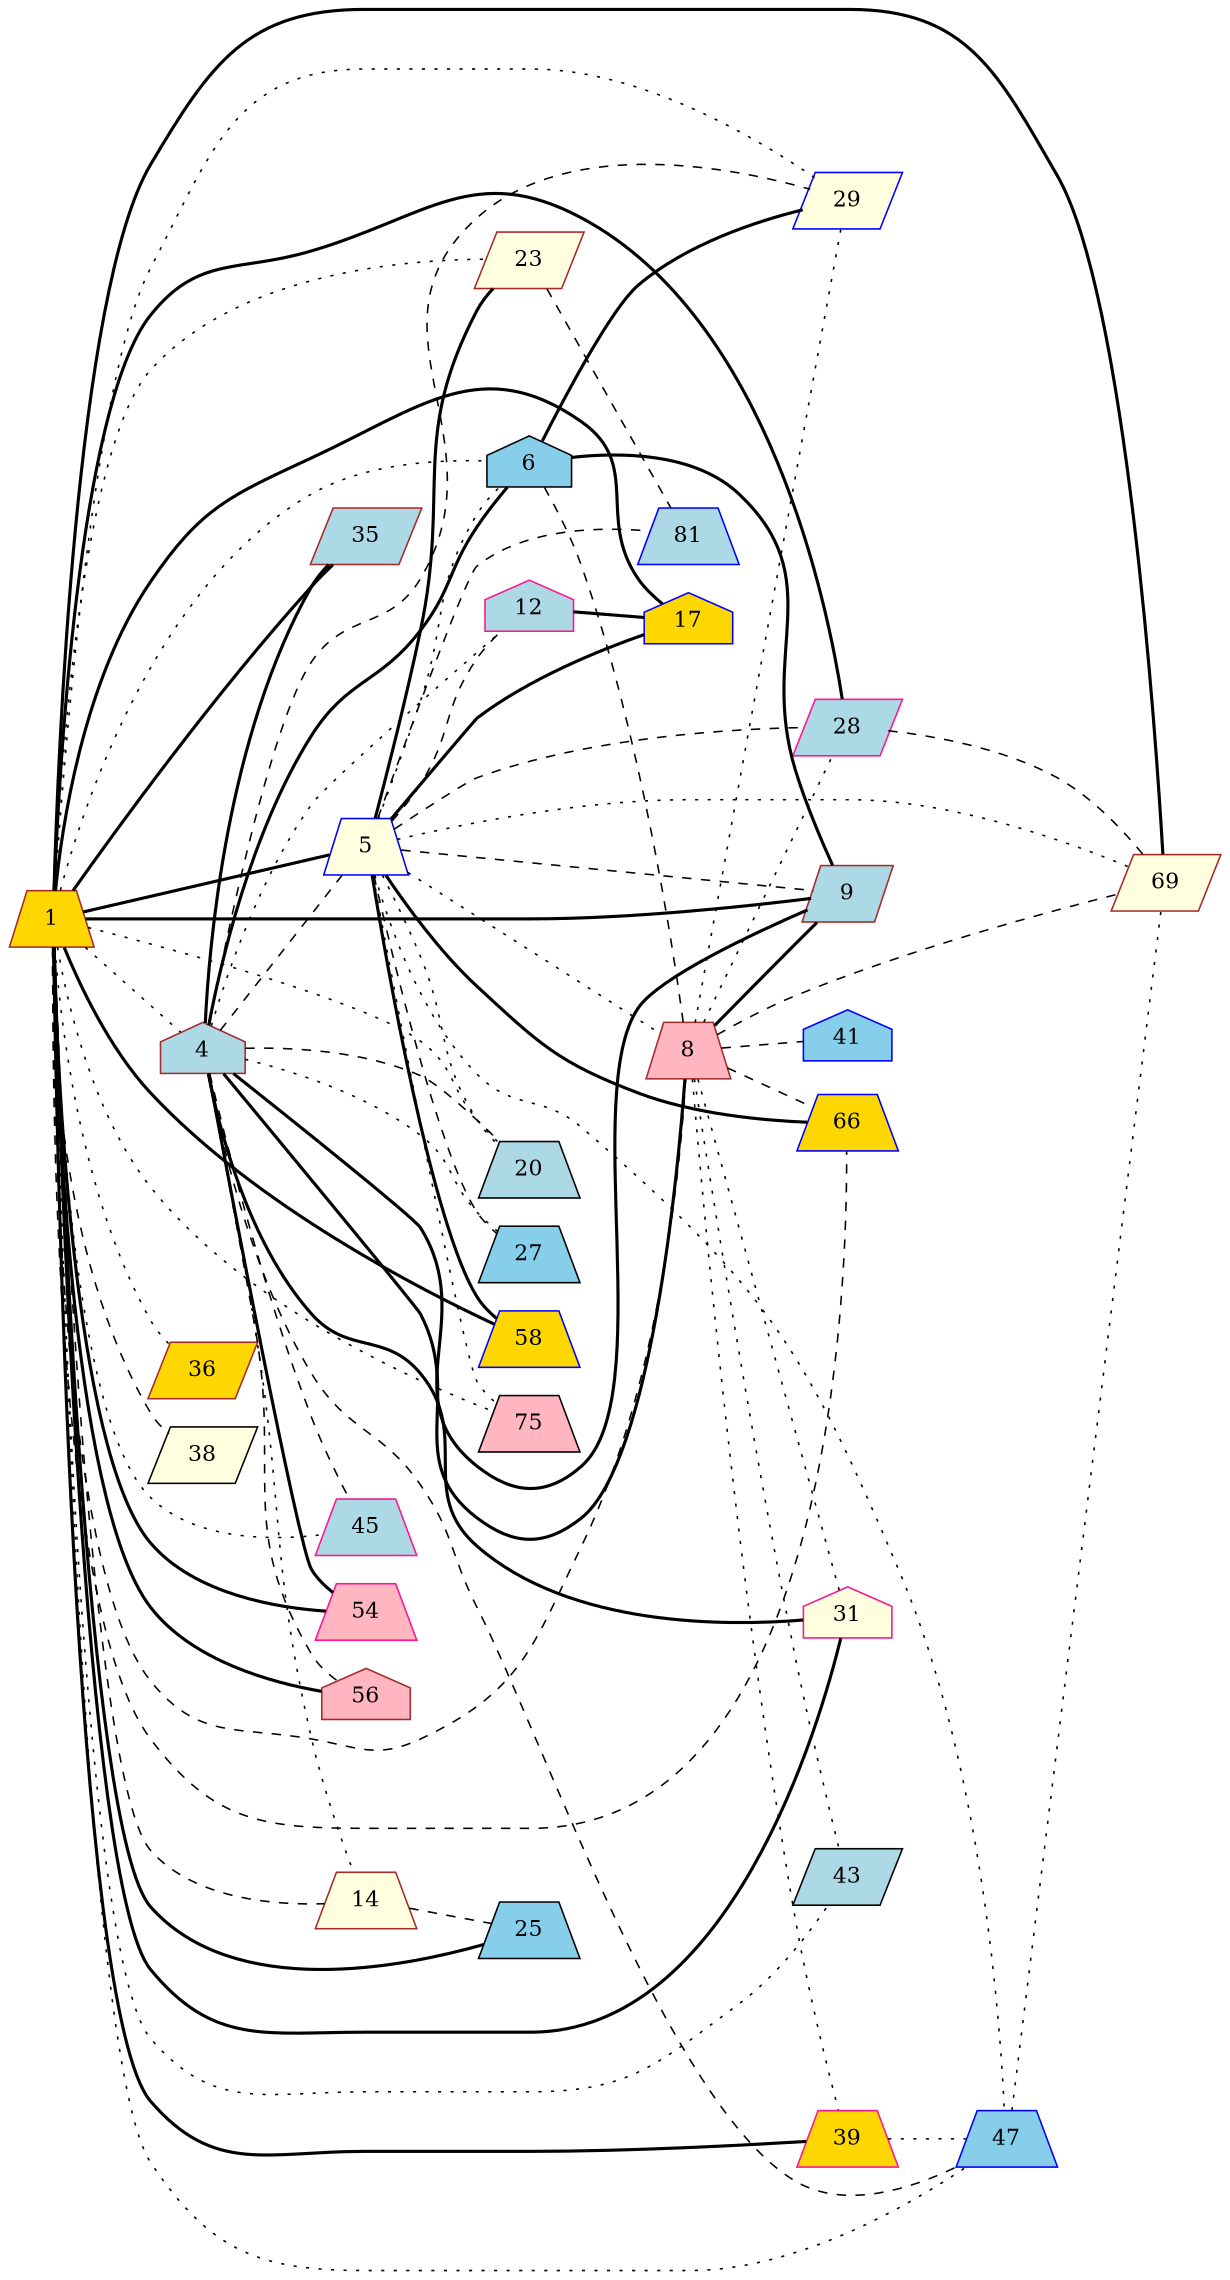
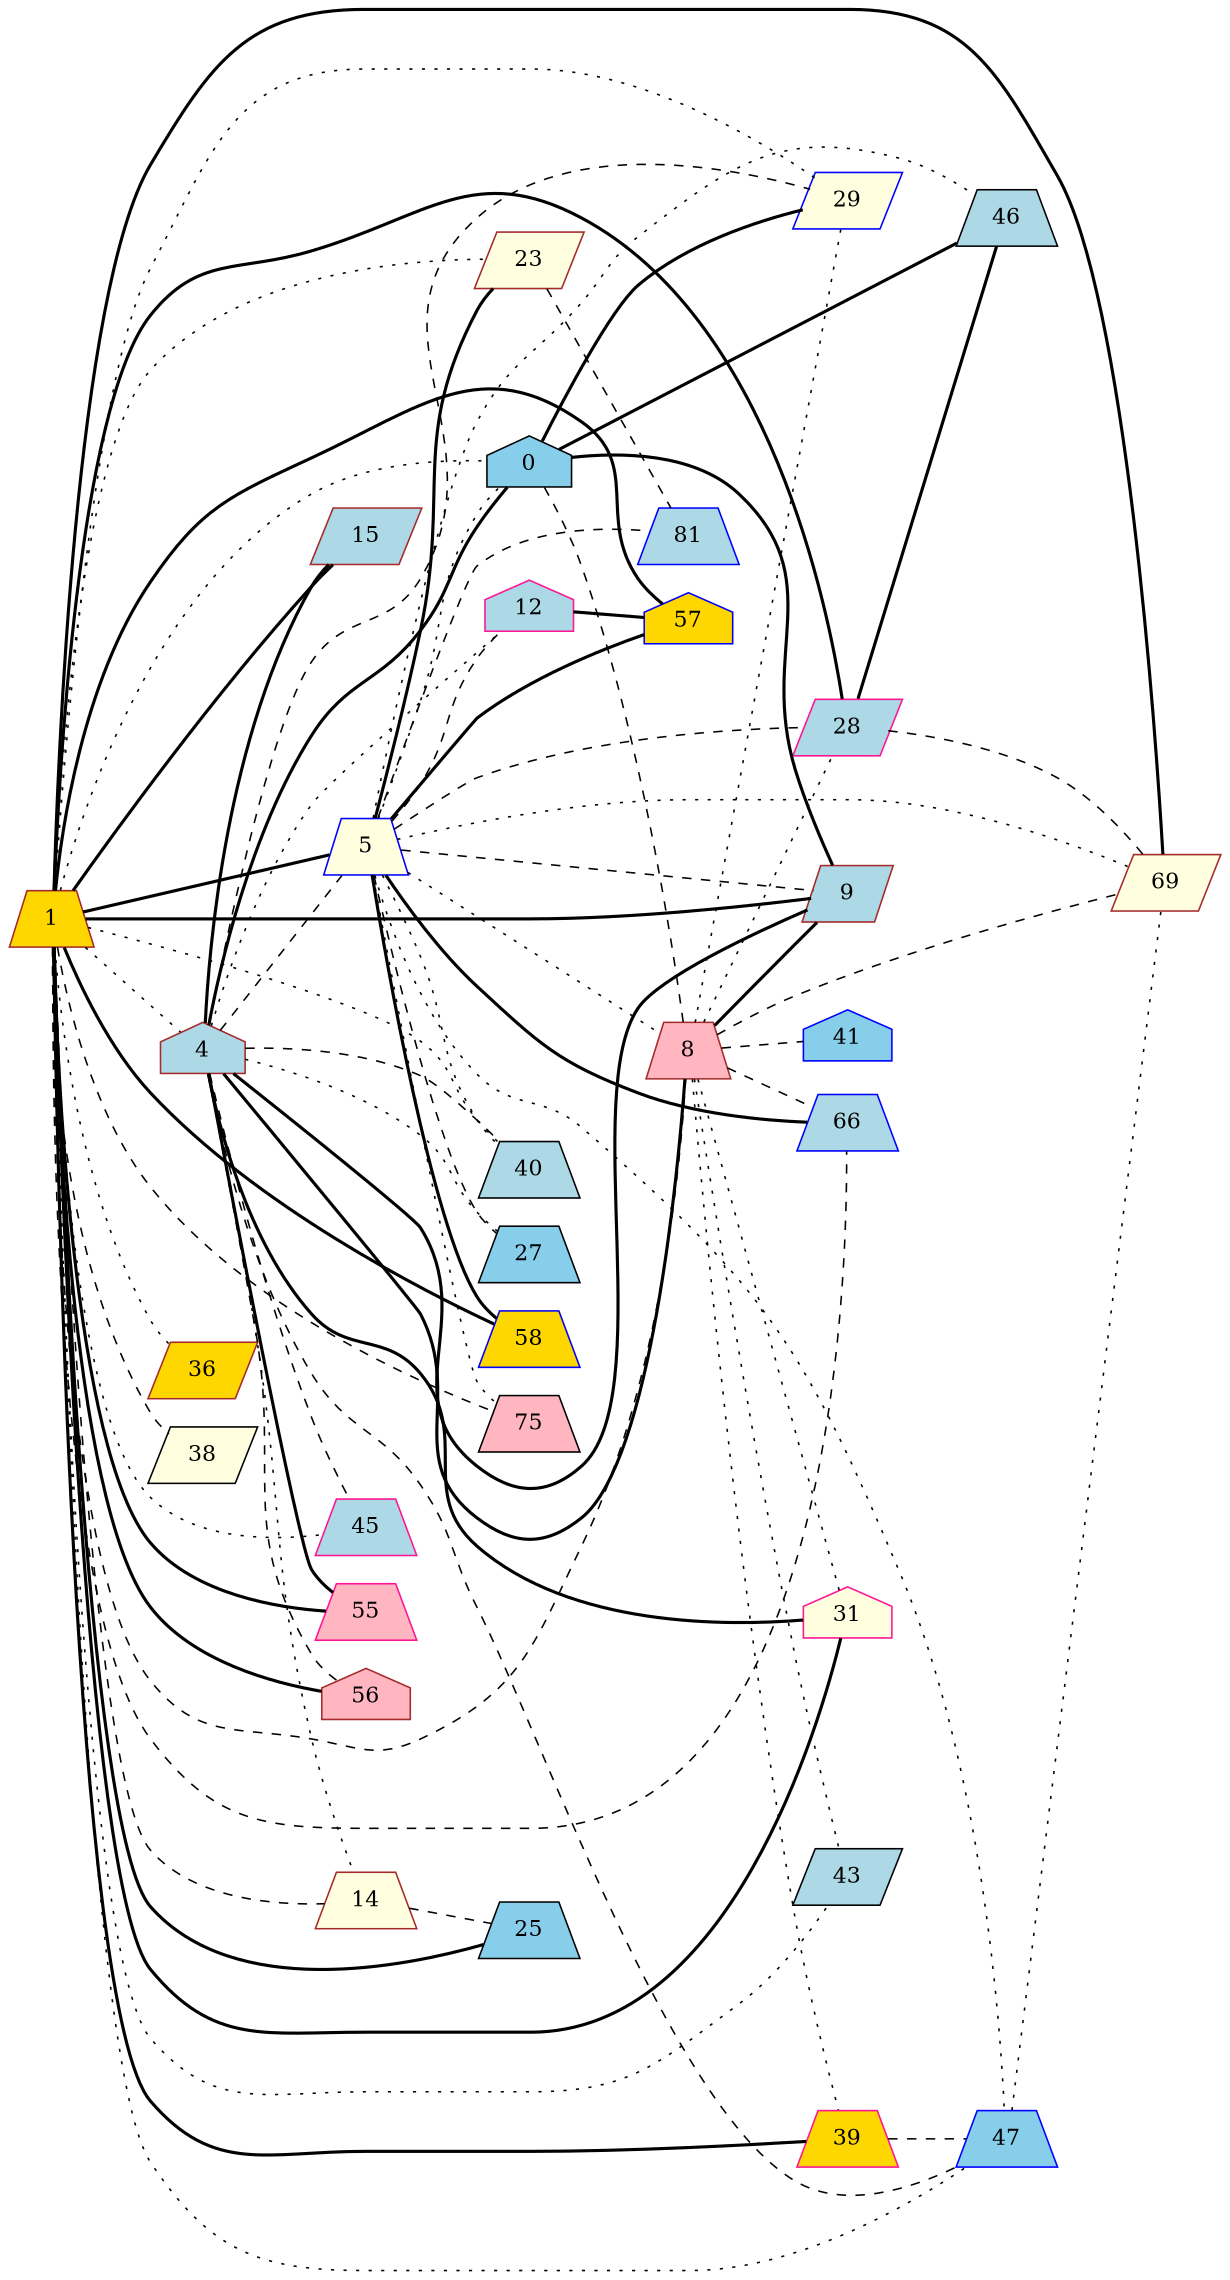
none -> (1007, 218)
(529, 464) -> (529, 464)
(366, 536) -> (366, 536)
(688, 621) -> (688, 621)
(848, 1123) -> (848, 1123)
(529, 1170) -> (529, 1170)
(204, 1243) -> (204, 1243)
(366, 1612) -> (366, 1612)
(927, 2139) -> (927, 2139)
